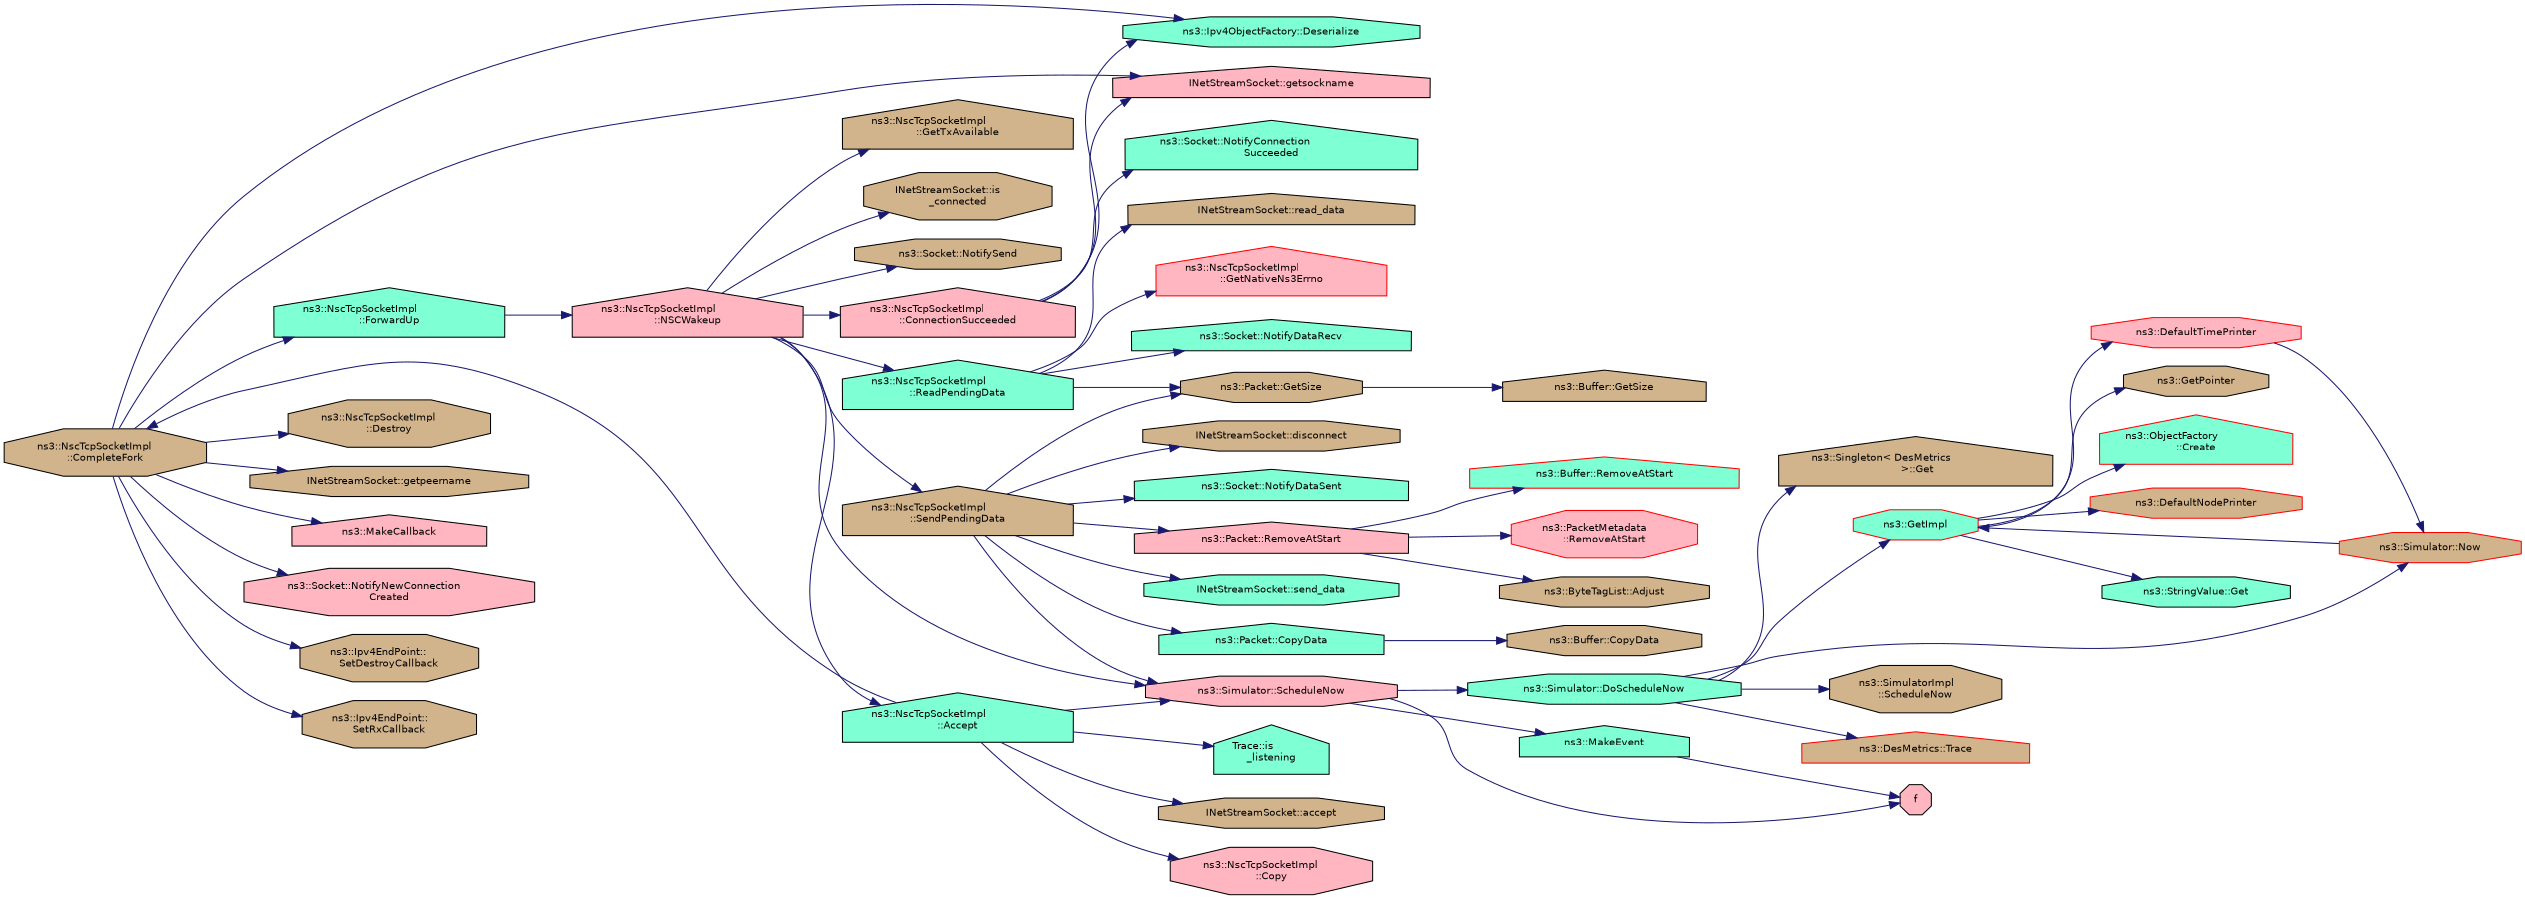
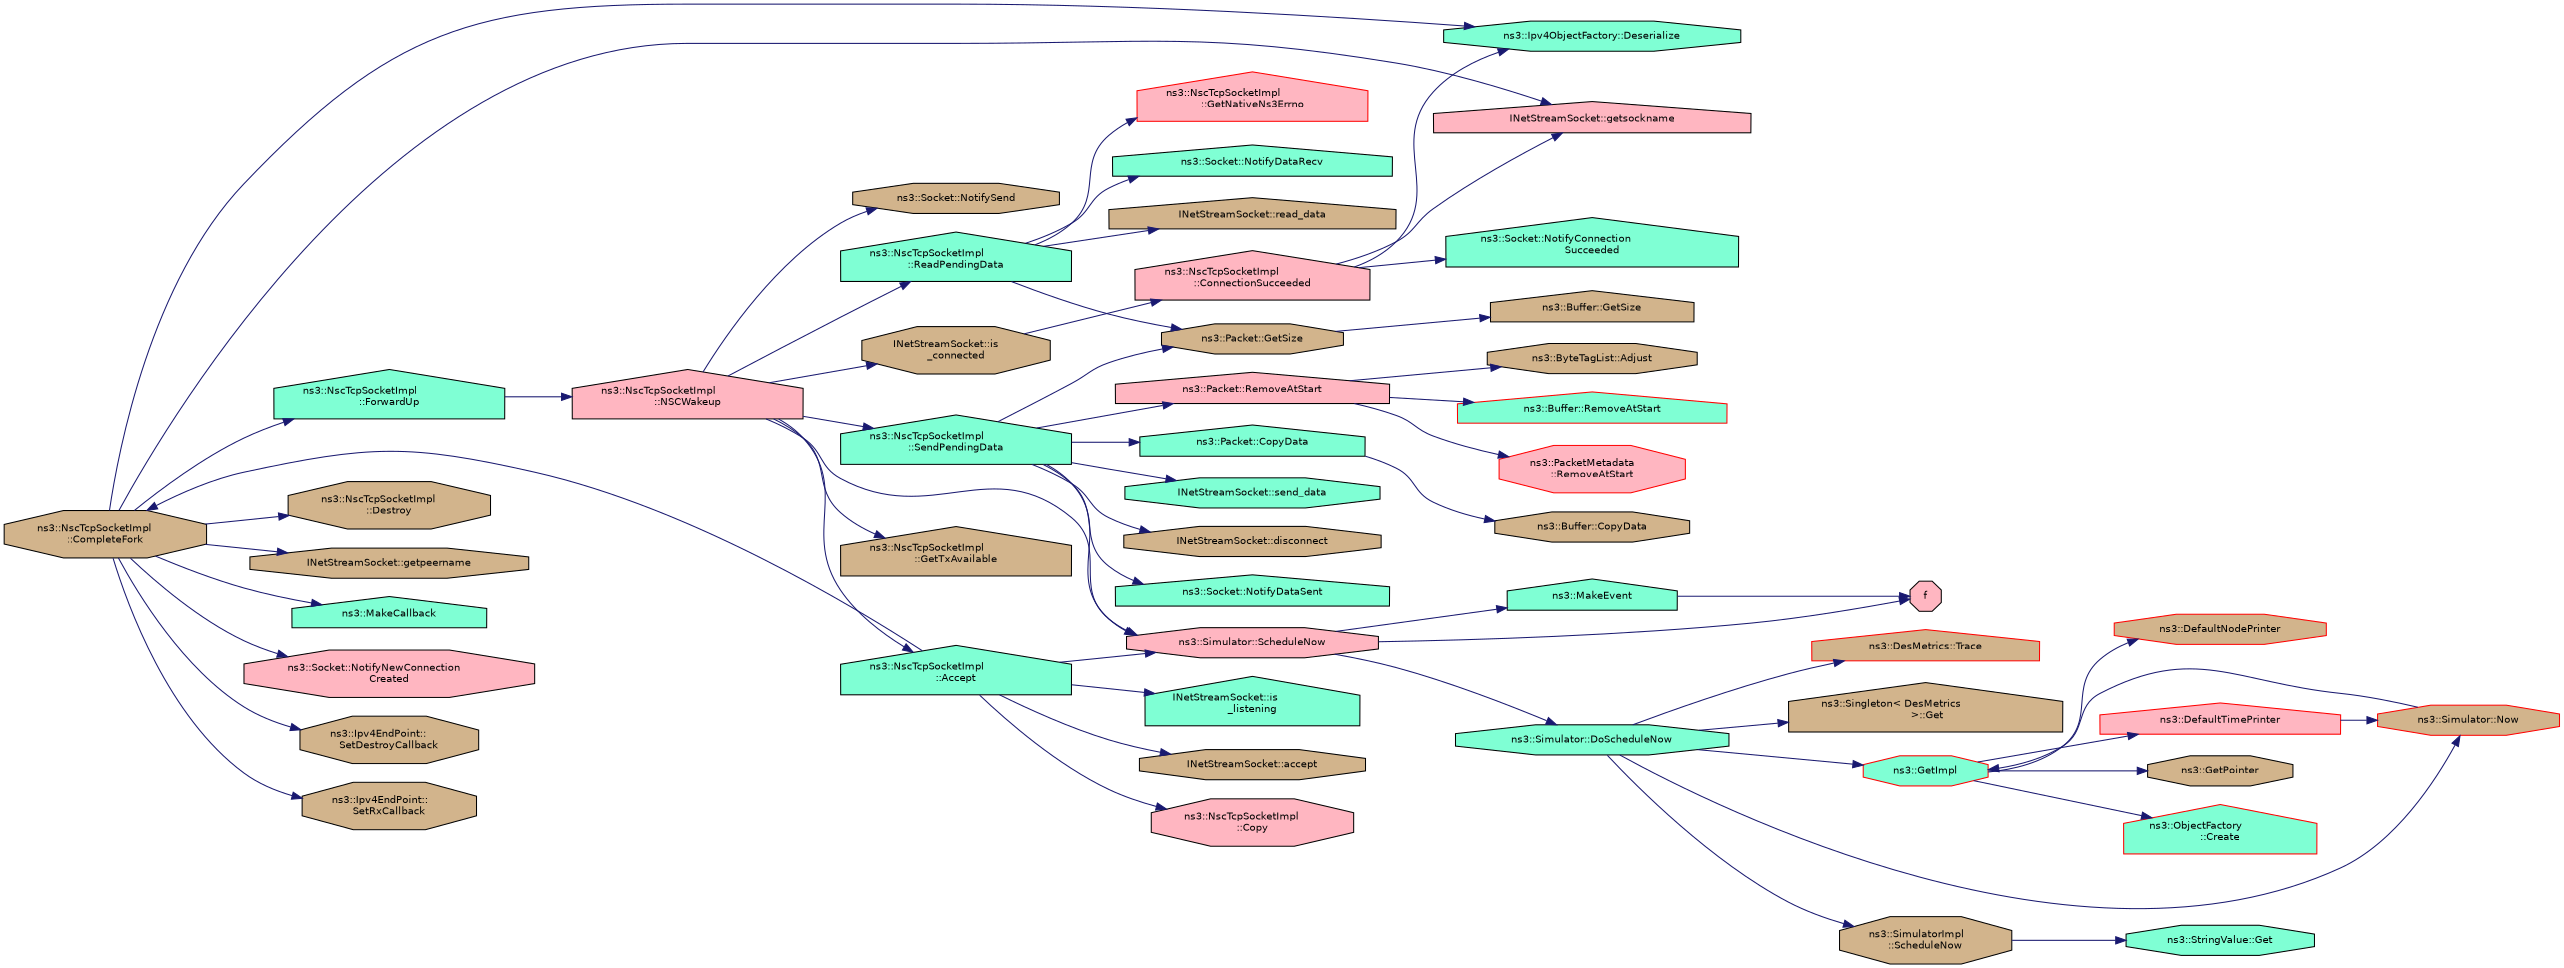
(816, 315) -> (1088, 318)
(2196, 333) -> (2220, 720)
(958, 513) -> (956, 442)
(389, 532) -> (389, 614)
(2046, 556) -> (2064, 940)
(1271, 752) -> (1253, 704)
